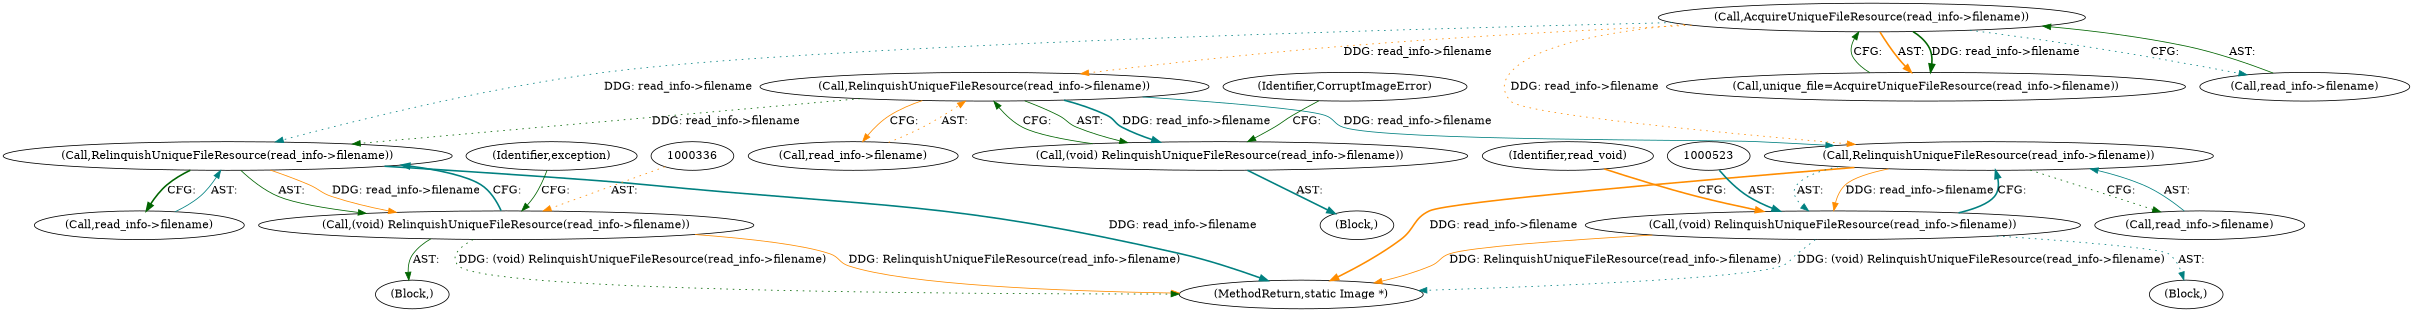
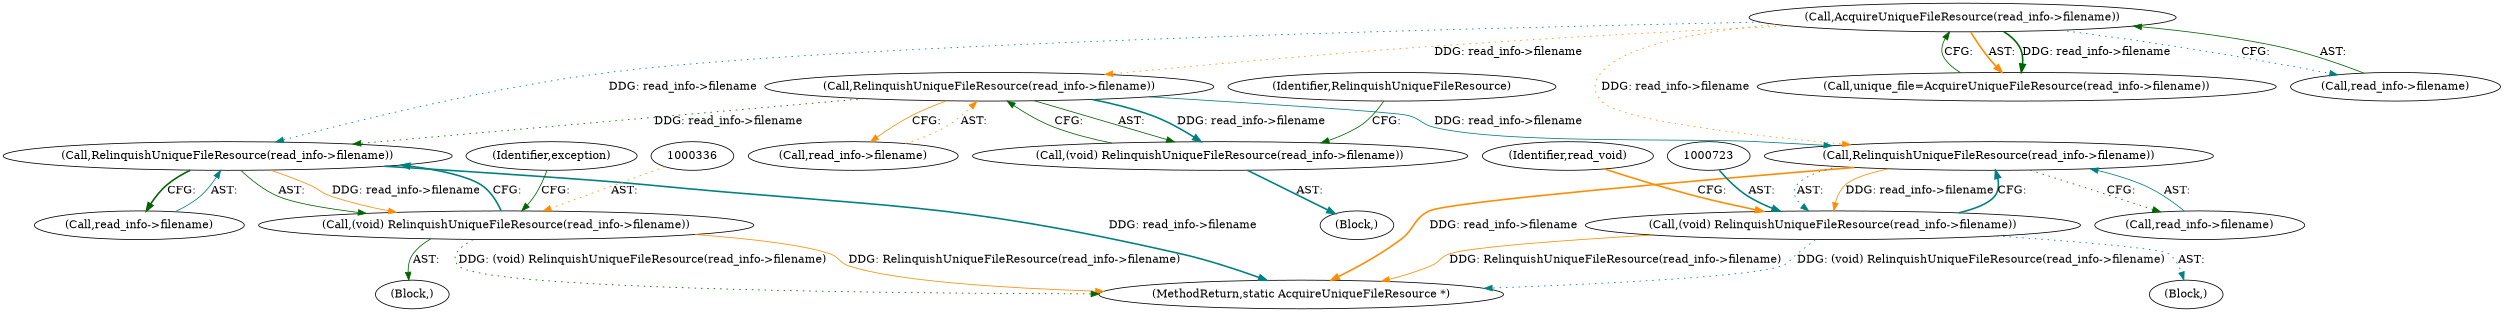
(1345, 87) -> (1392, 87)
(1709, 156) -> (1709, 156)
(1301, 294) -> (1301, 294)
